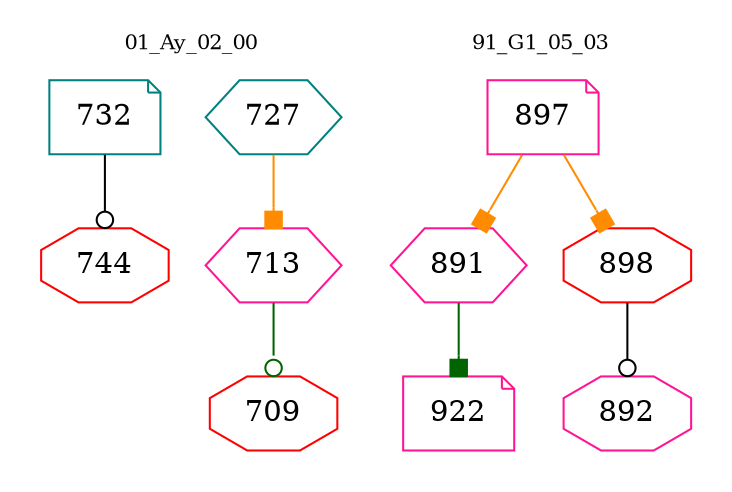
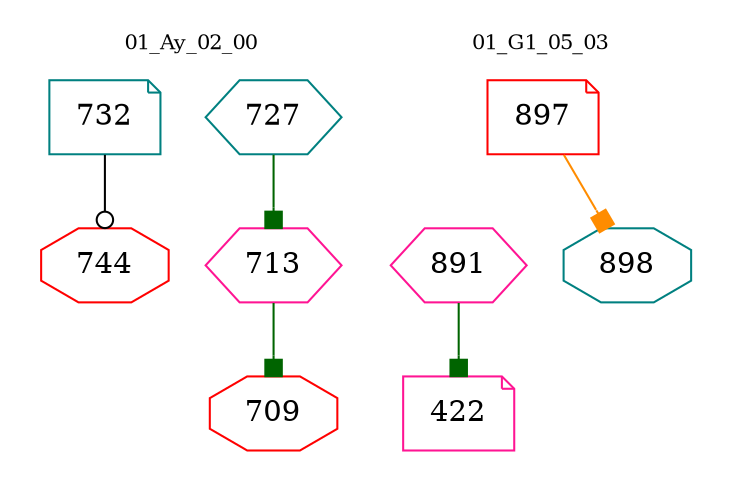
(541, 44) -> (541, 44)
(543, 117) -> (543, 117)
(274, 181) -> (274, 181)
(506, 182) -> none
(627, 265) -> (627, 265)
(274, 329) -> (274, 329)
(459, 413) -> (459, 413)
(627, 413) -> none
